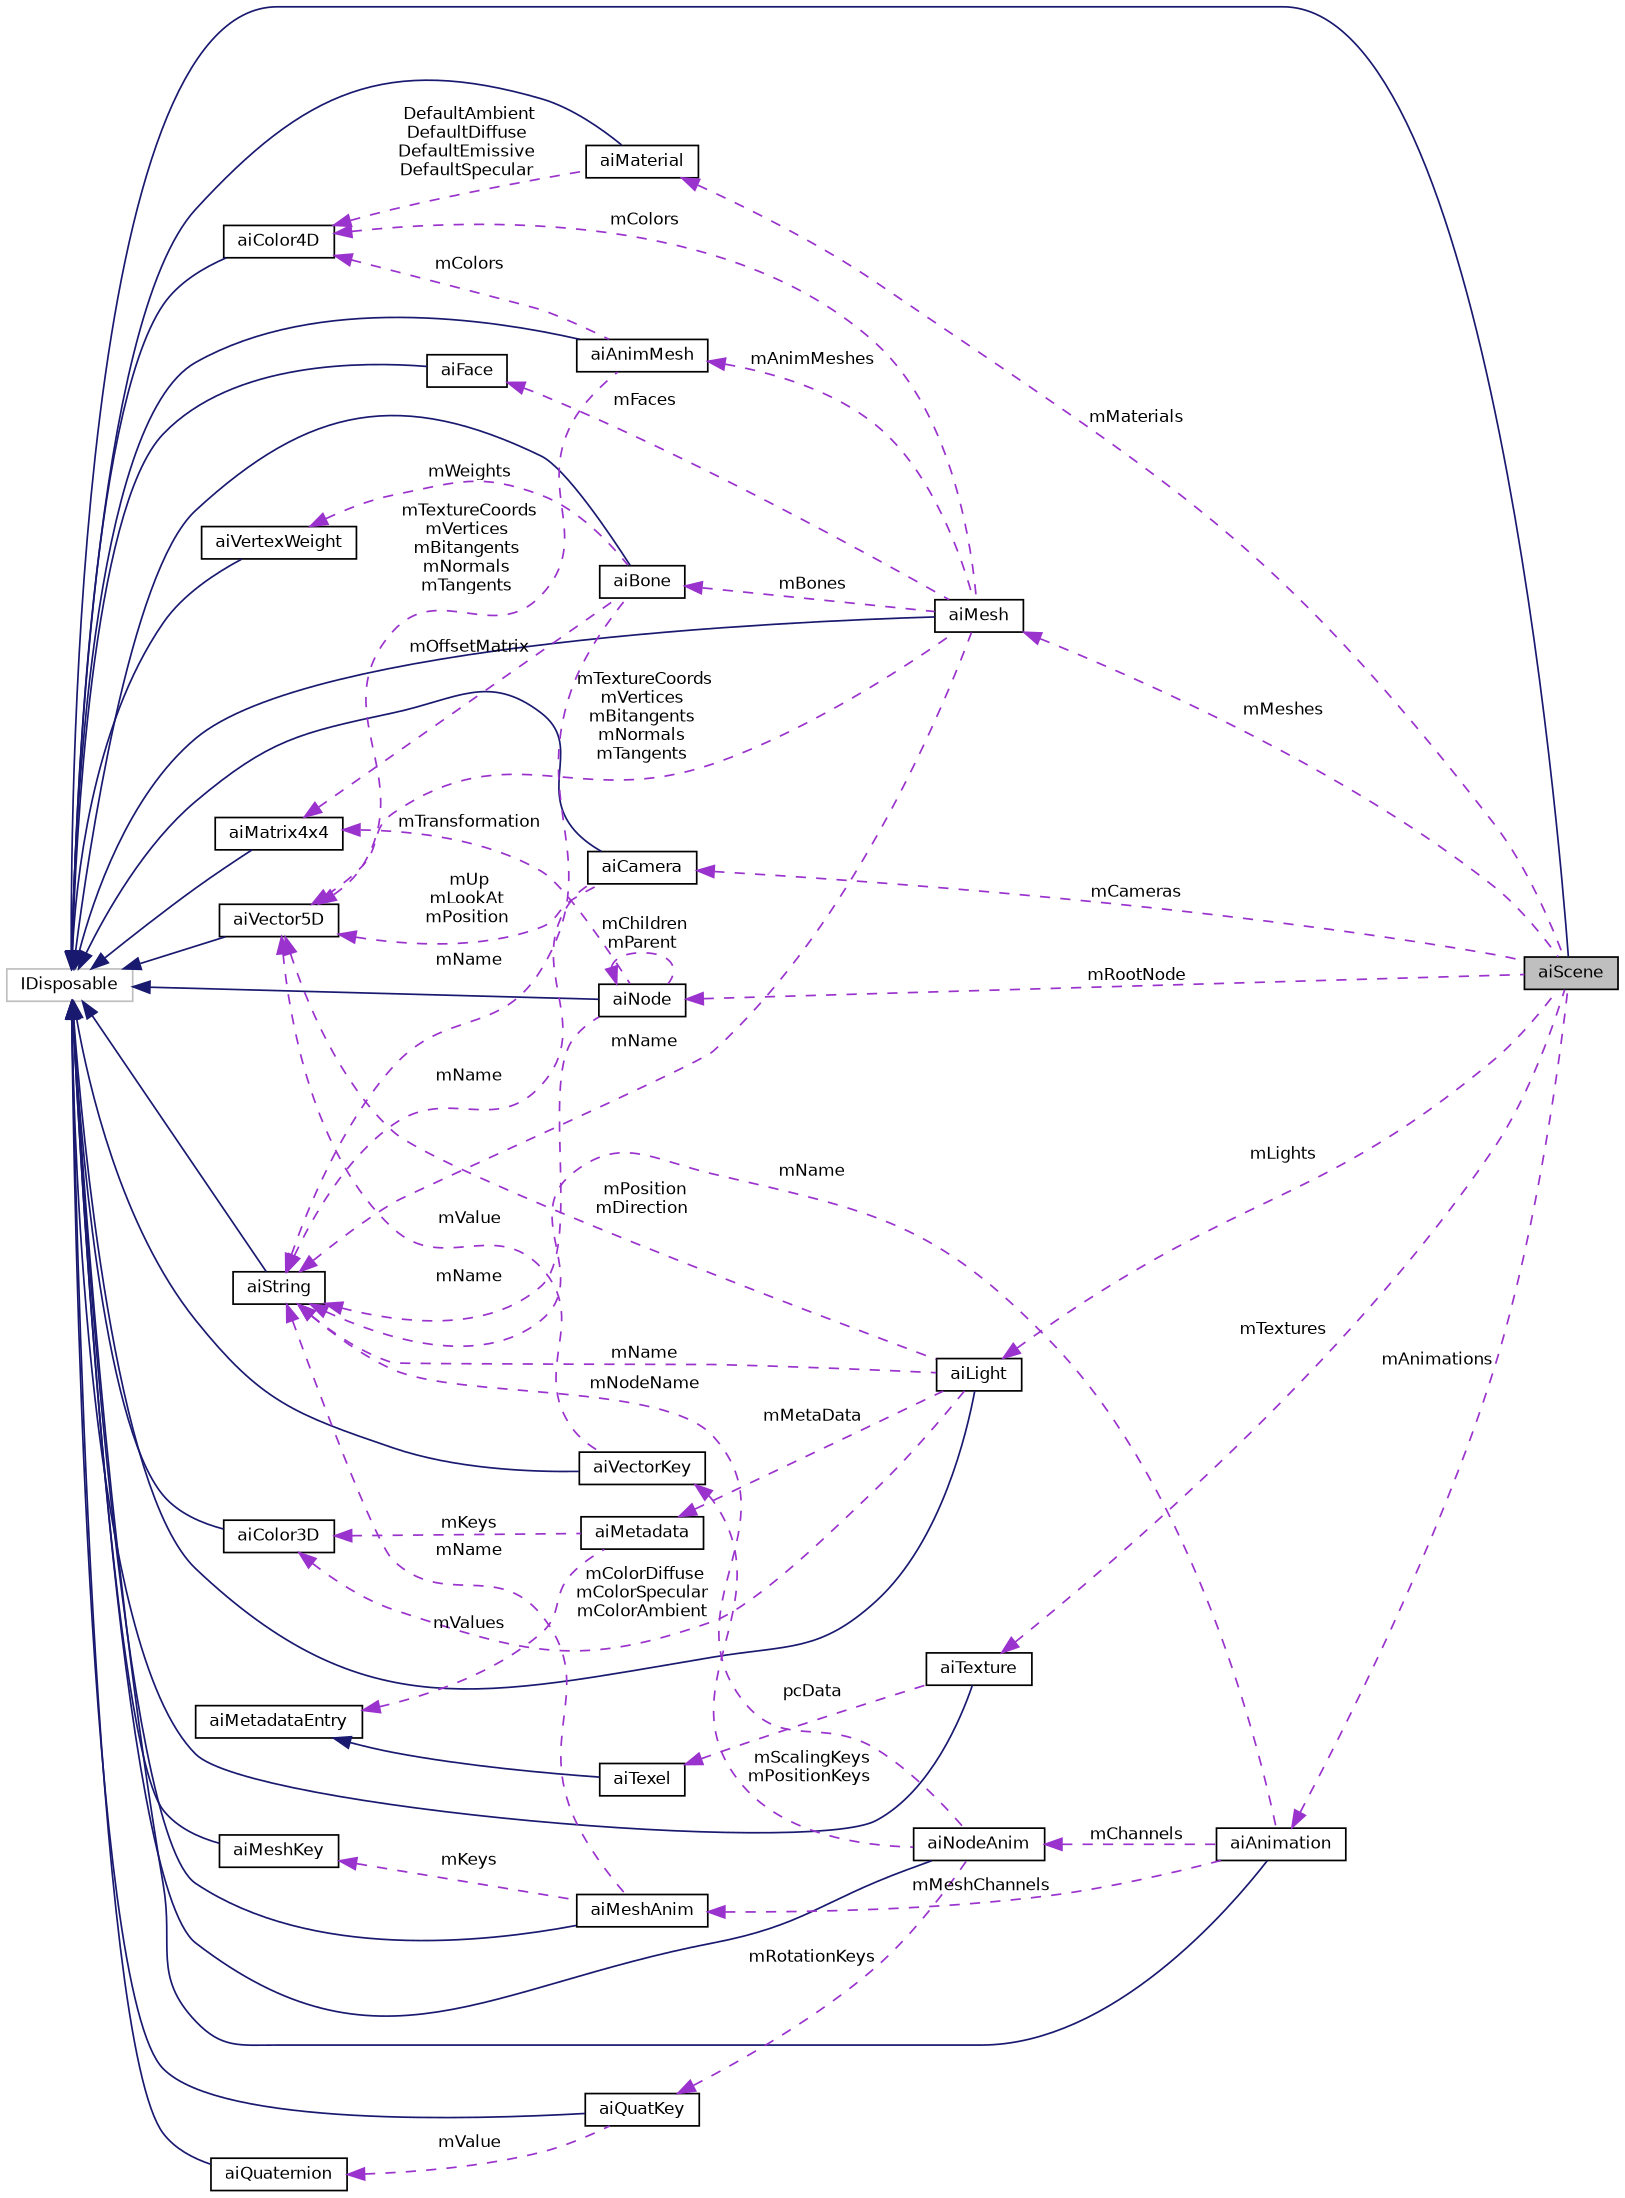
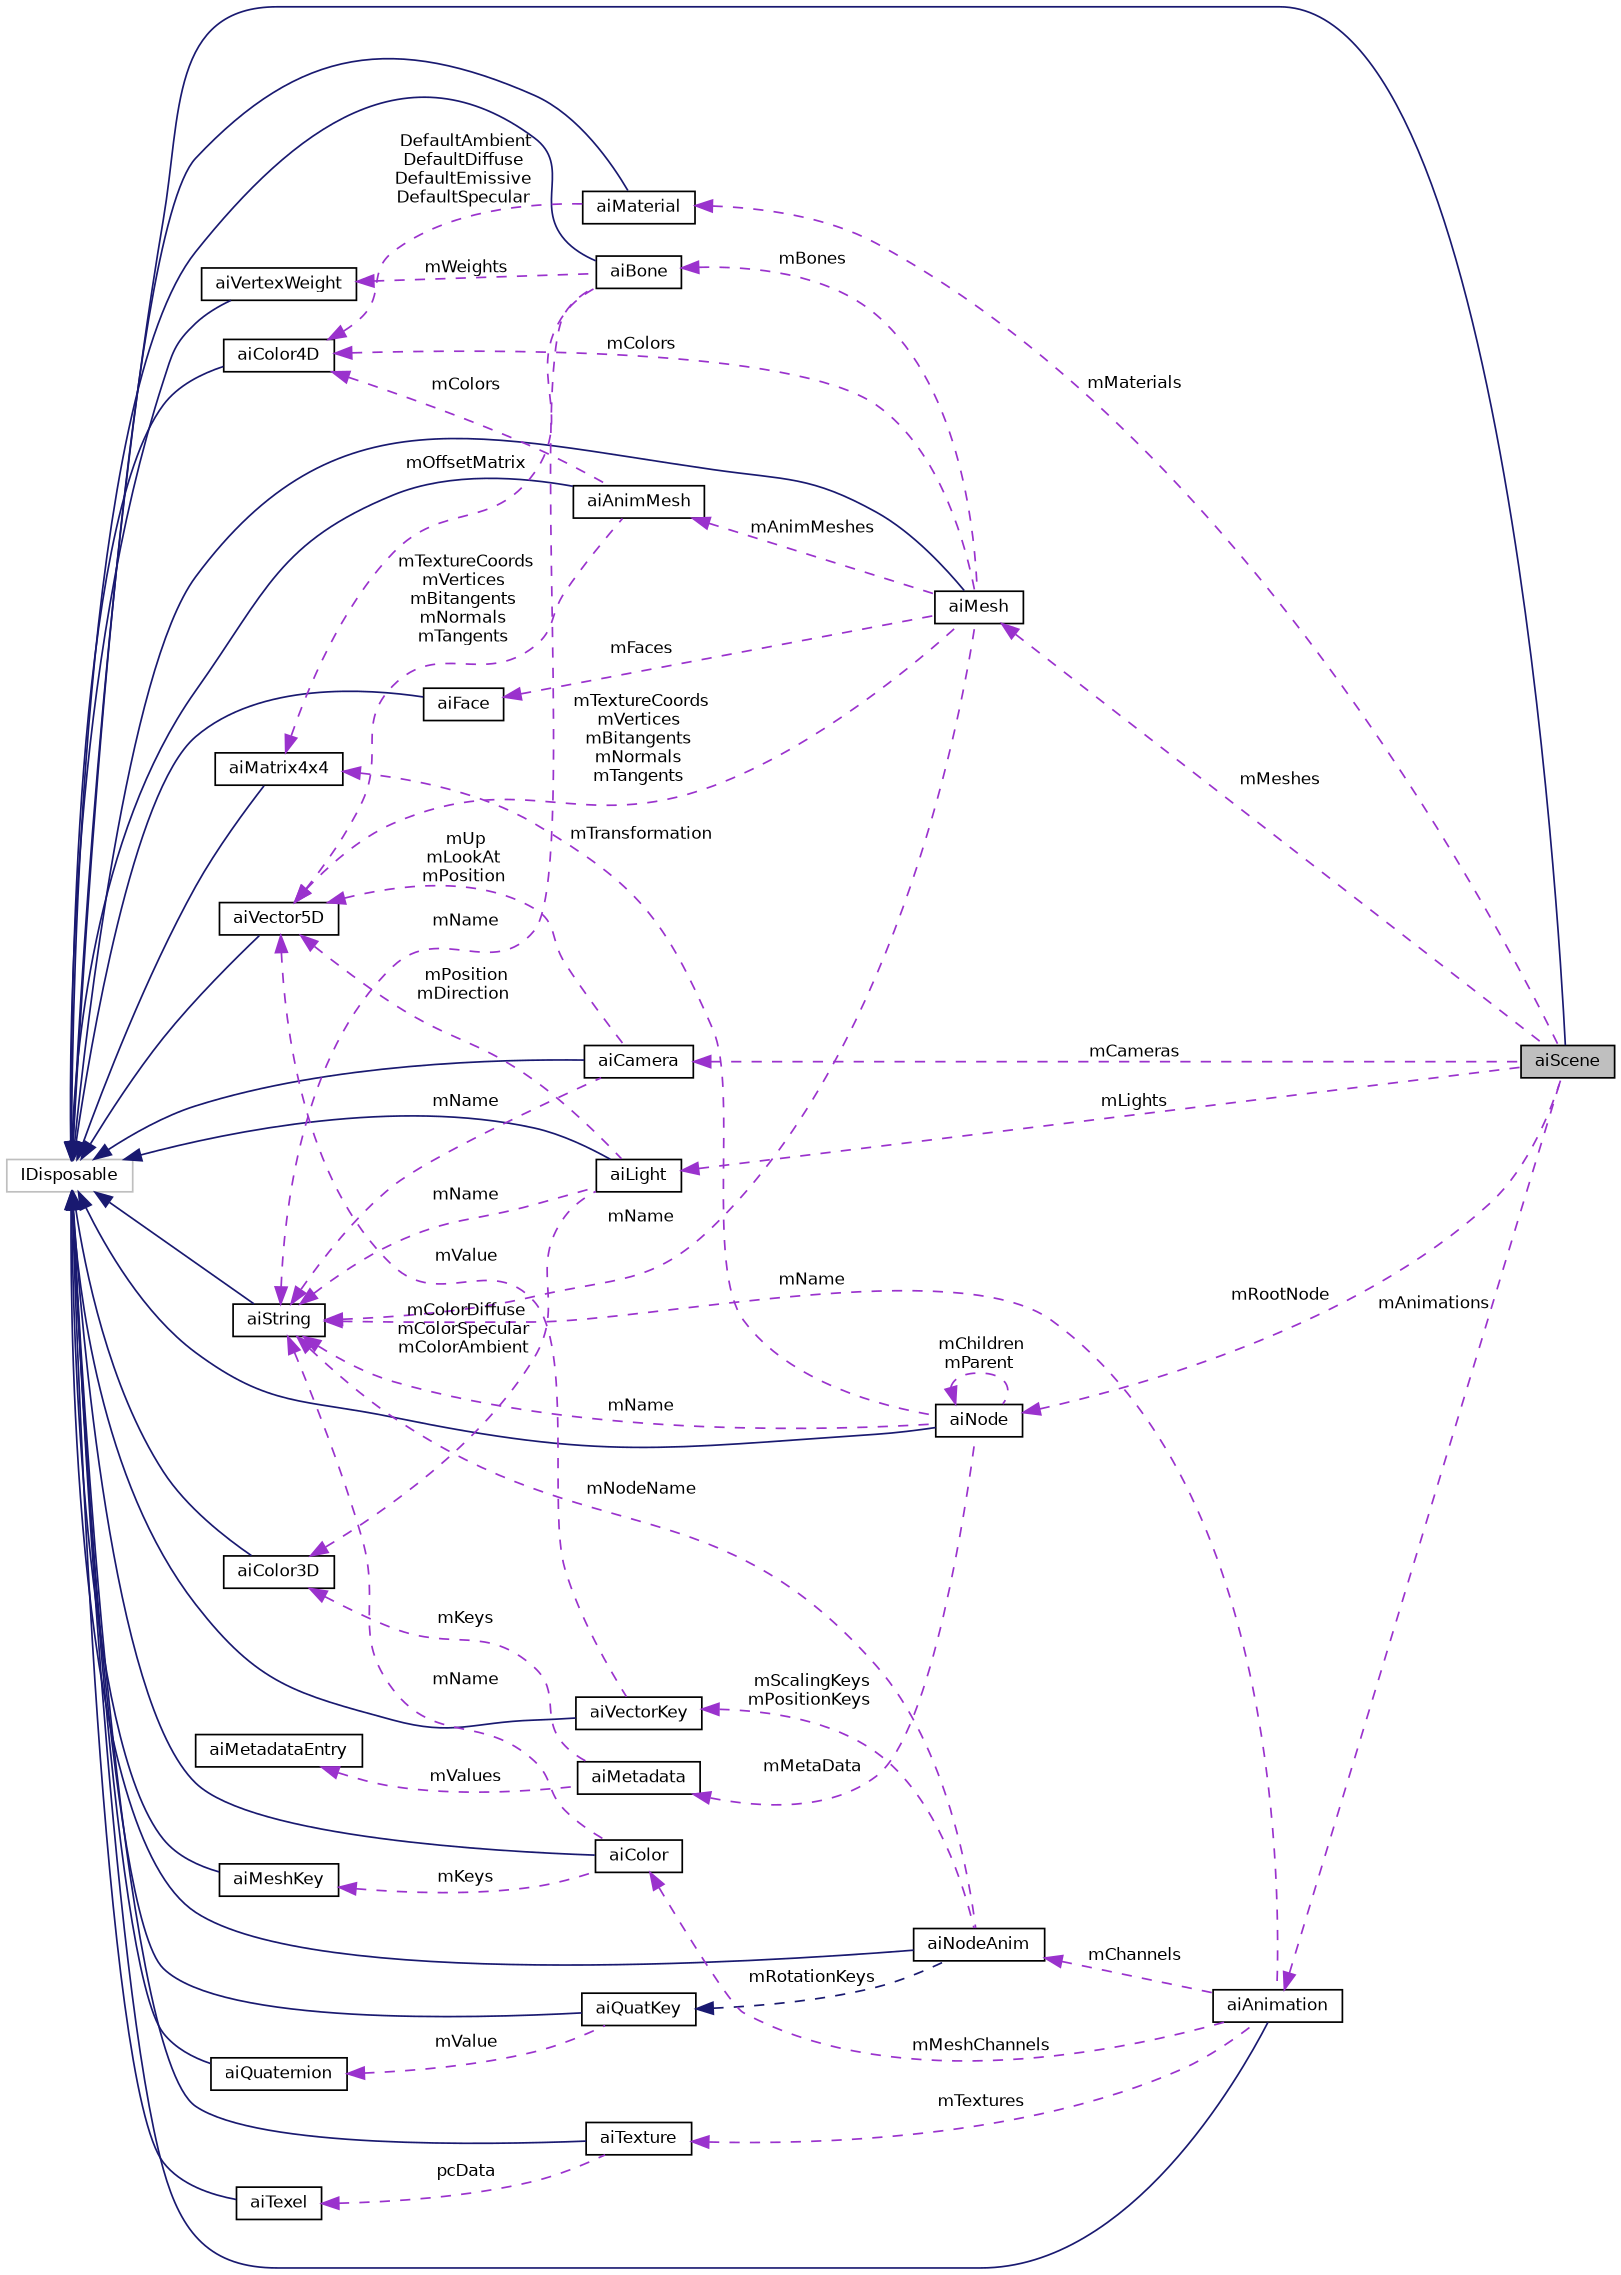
(1332, 1348) -> (993, 2123)
(819, 1450) -> (920, 1696)
(474, 1765) -> (98, 1731)
(642, 1911) -> (639, 1856)
(845, 1991) -> (832, 1996)
